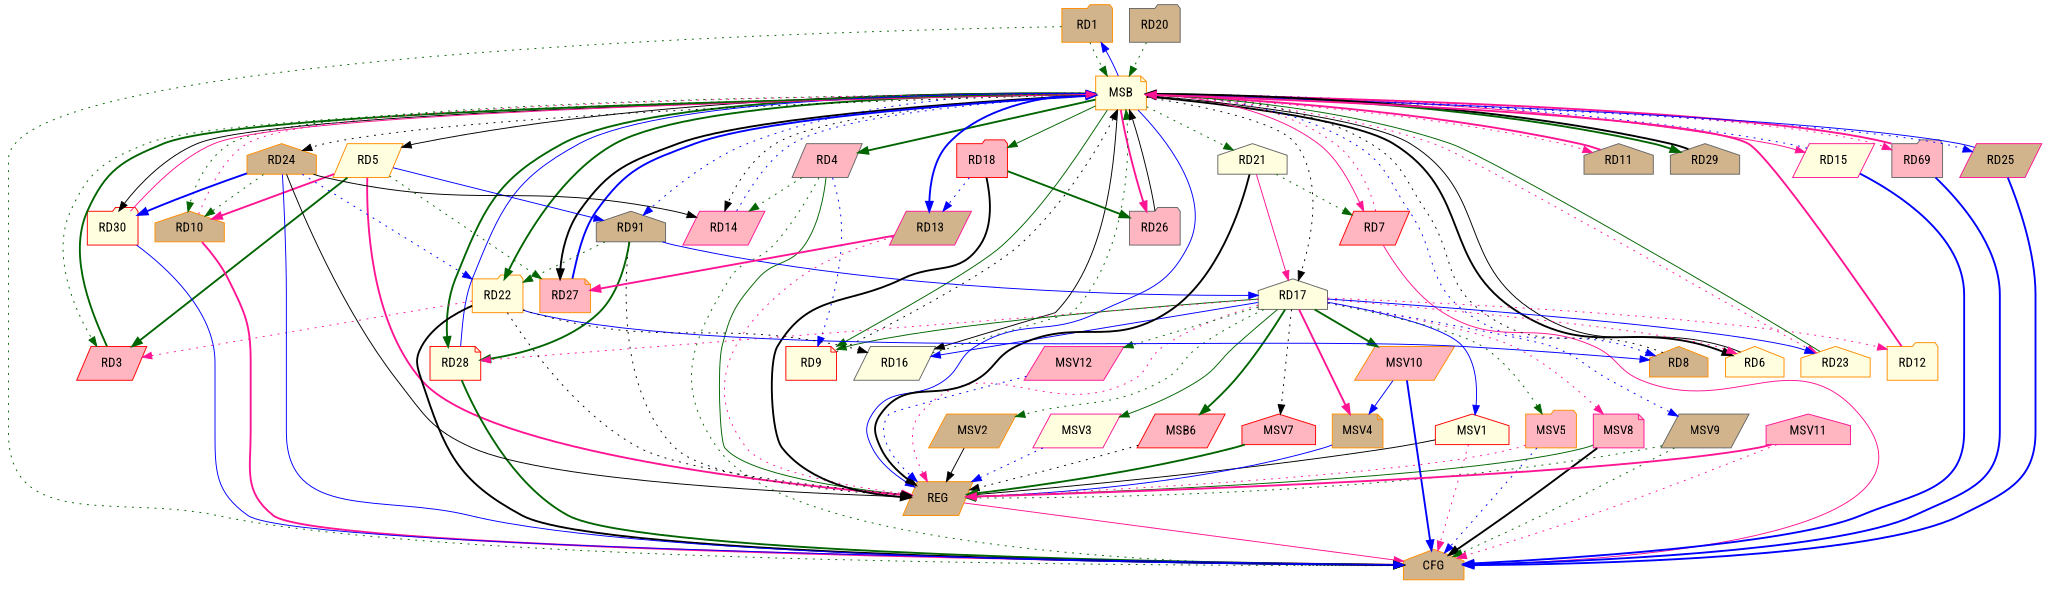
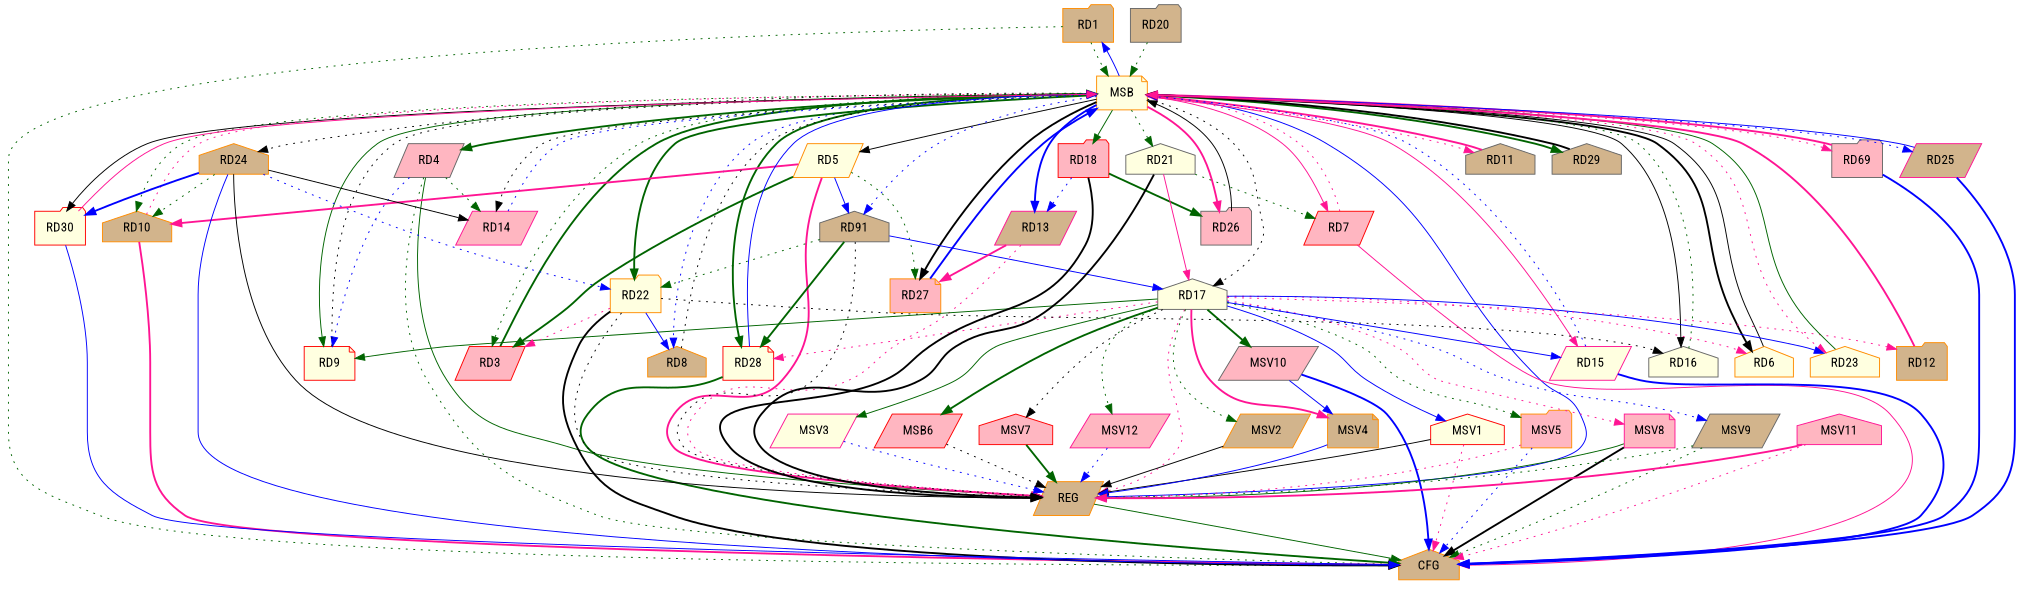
(1178, 316) -> (1397, 331)
(895, 363) -> (1683, 363)
(1405, 363) -> (1268, 363)
(1913, 363) -> (1922, 363)
(1179, 531) -> (1243, 531)
